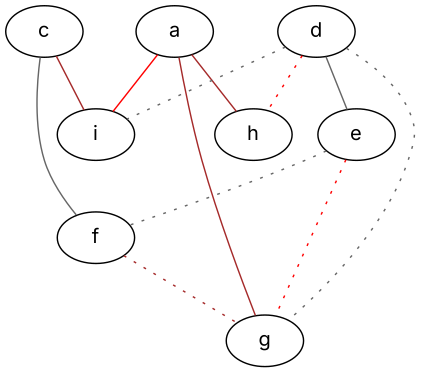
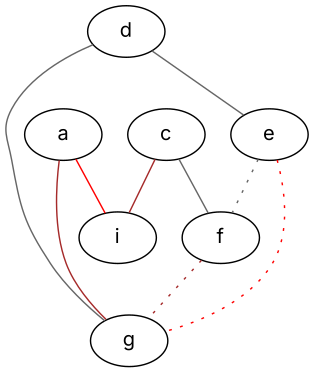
(202, 85) -> none
(253, 135) -> none
(396, 188) -> (15, 176)
